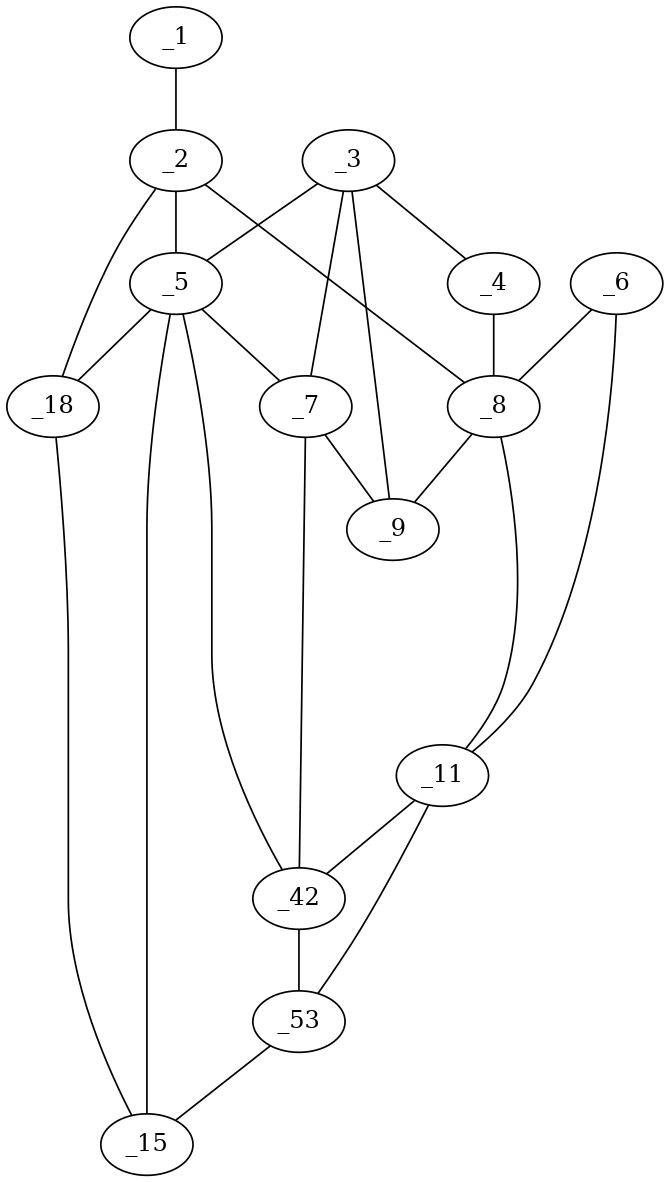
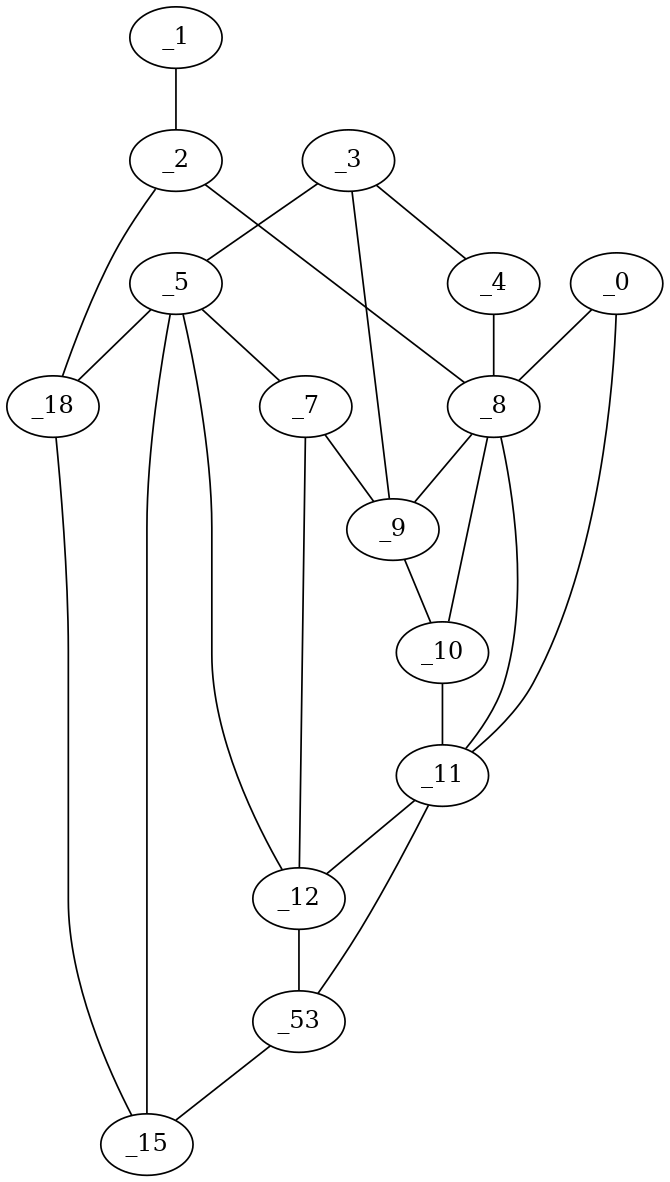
(176, 222) -> none
(617, 284) -> (617, 284)
(326, 293) -> none
none -> (442, 653)
(299, 899) -> (299, 899)
